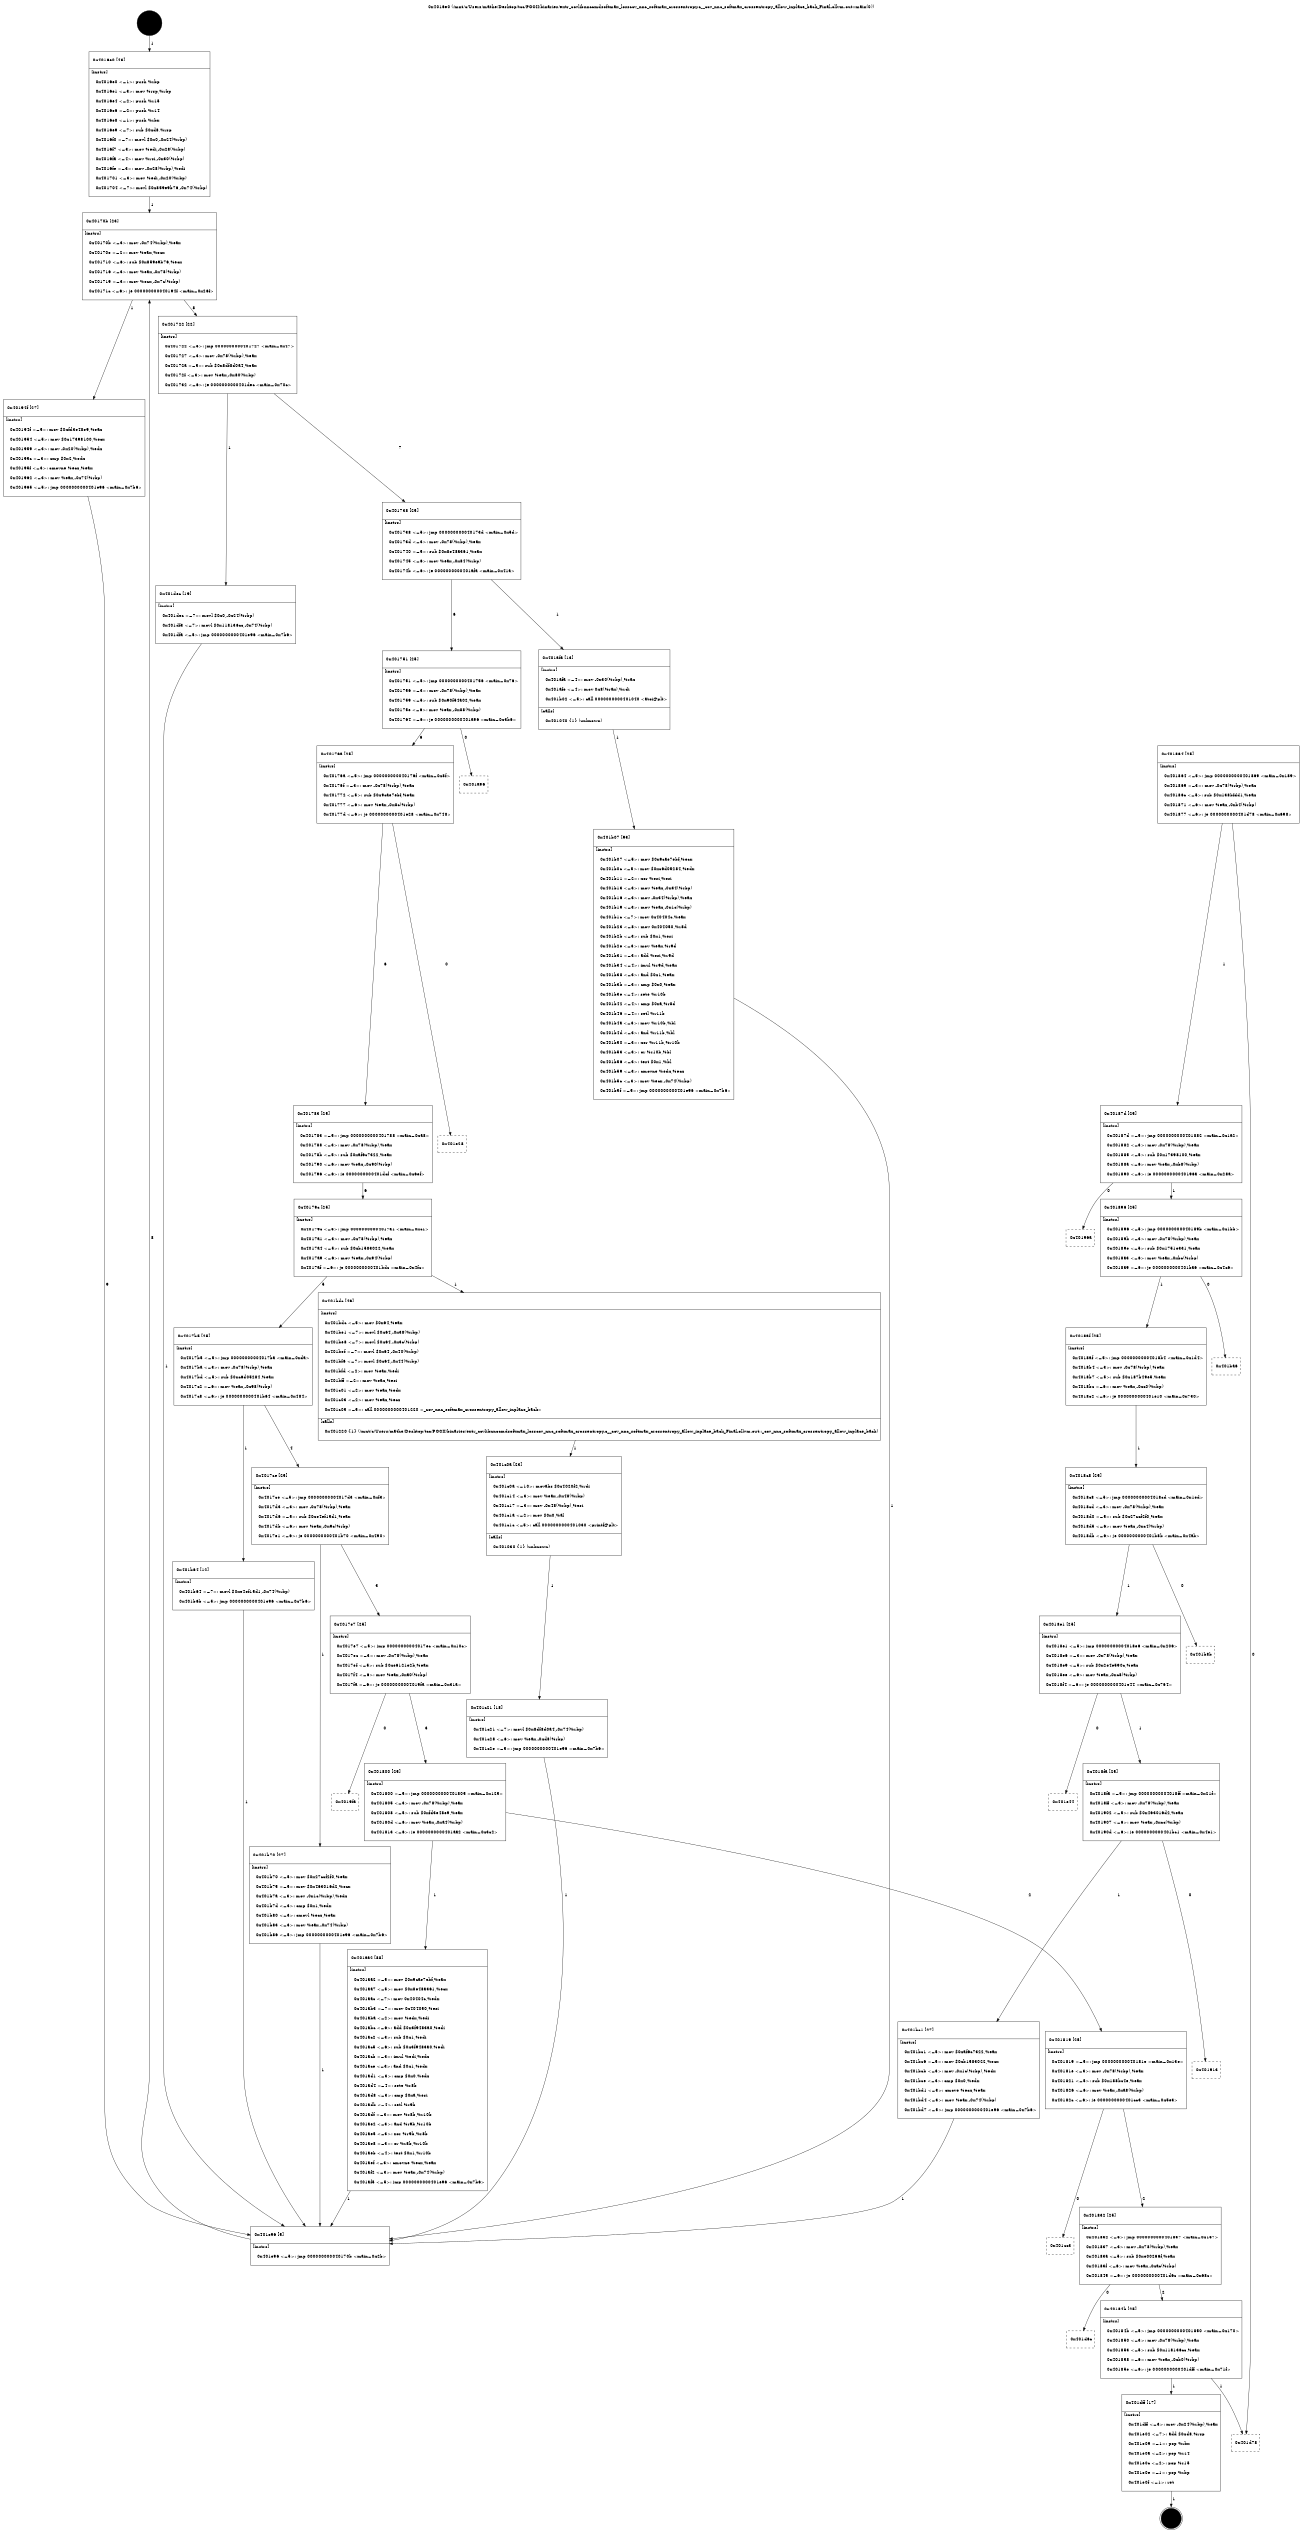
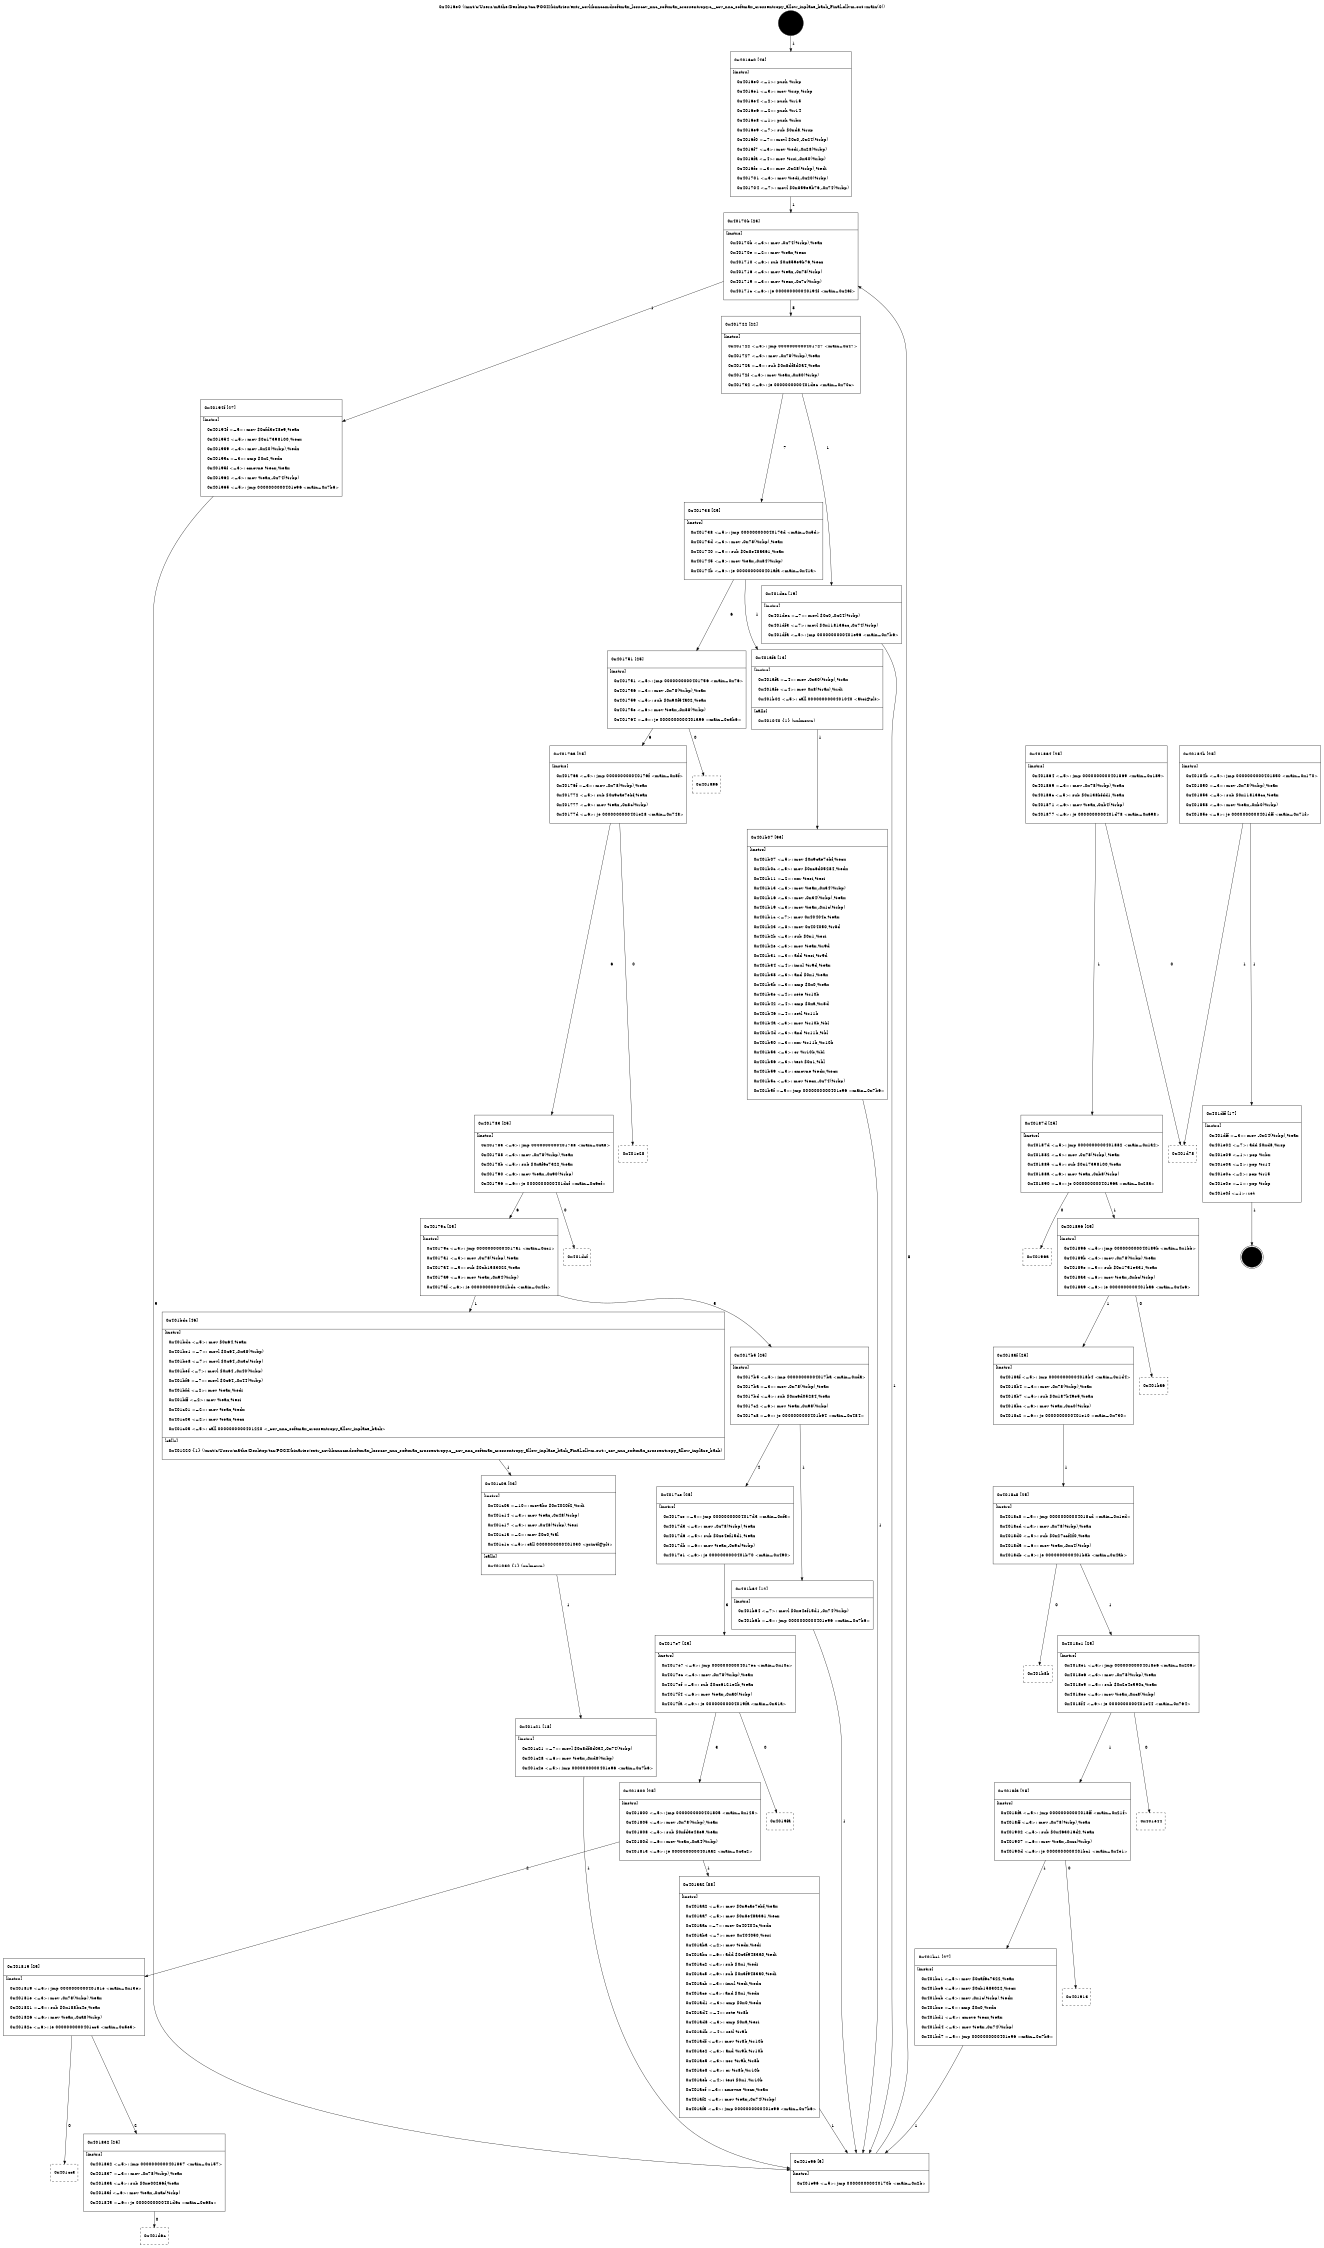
none -> (577, 1257)
(320, 1895) -> none
(1160, 2291) -> none
